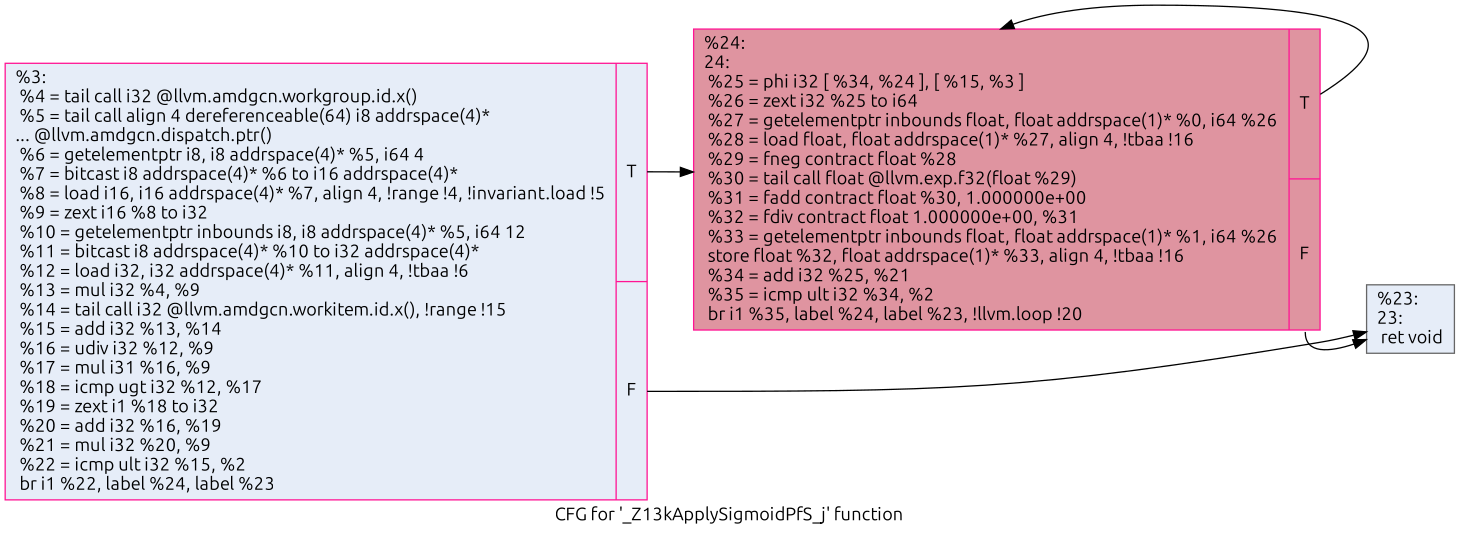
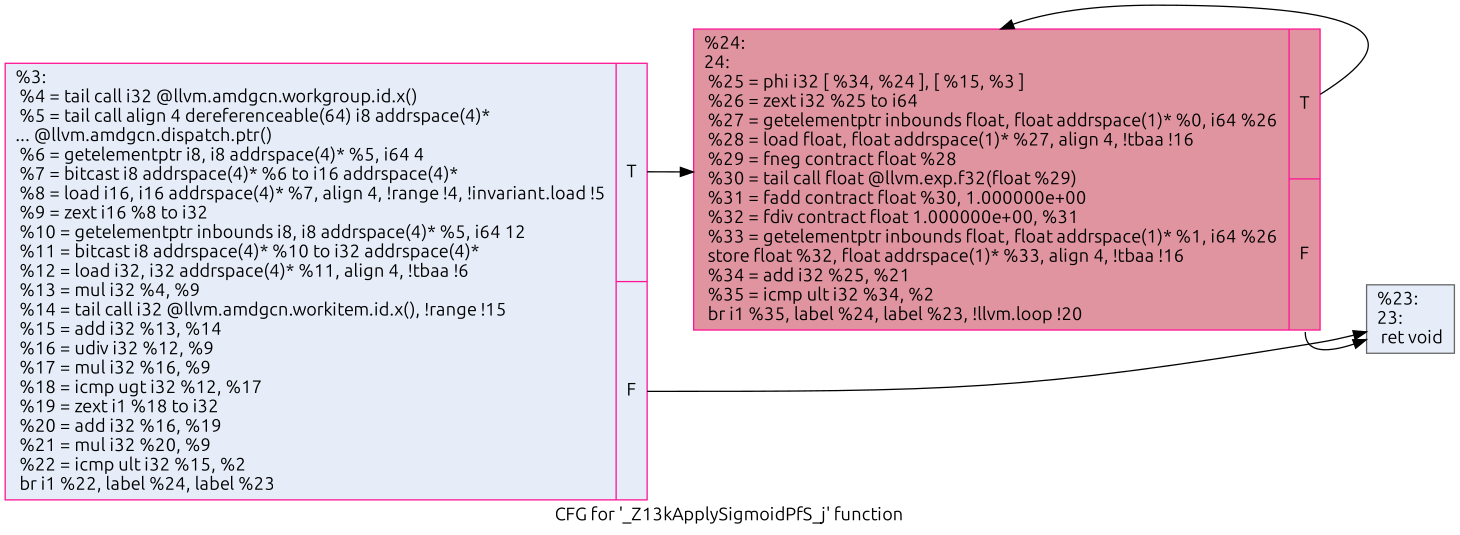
(114, 368) -> (114, 368)
